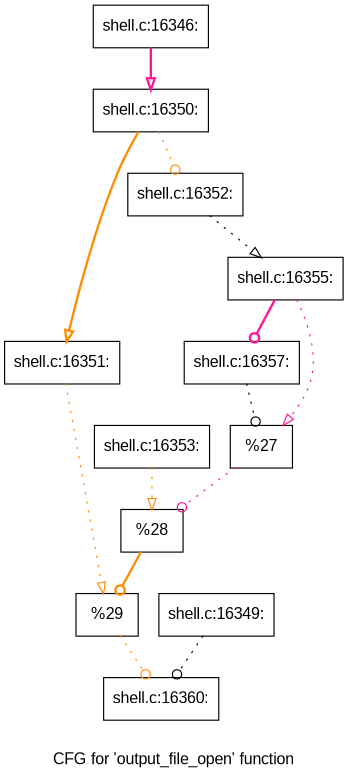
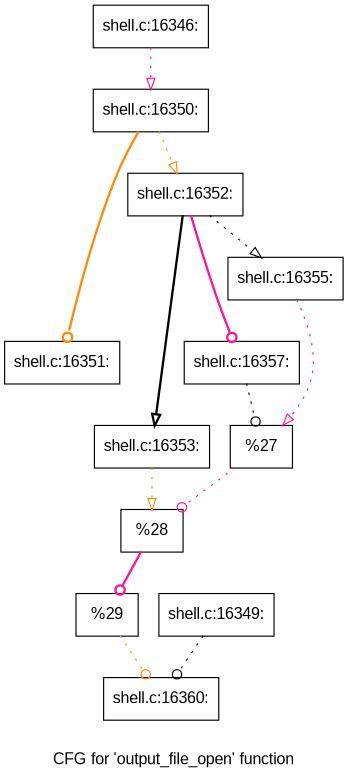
(151, 63) -> (151, 63)
(166, 148) -> (166, 148)
(97, 229) -> (97, 229)
none -> (169, 315)
(266, 317) -> (209, 275)
(84, 483) -> none
(132, 569) -> (132, 569)
